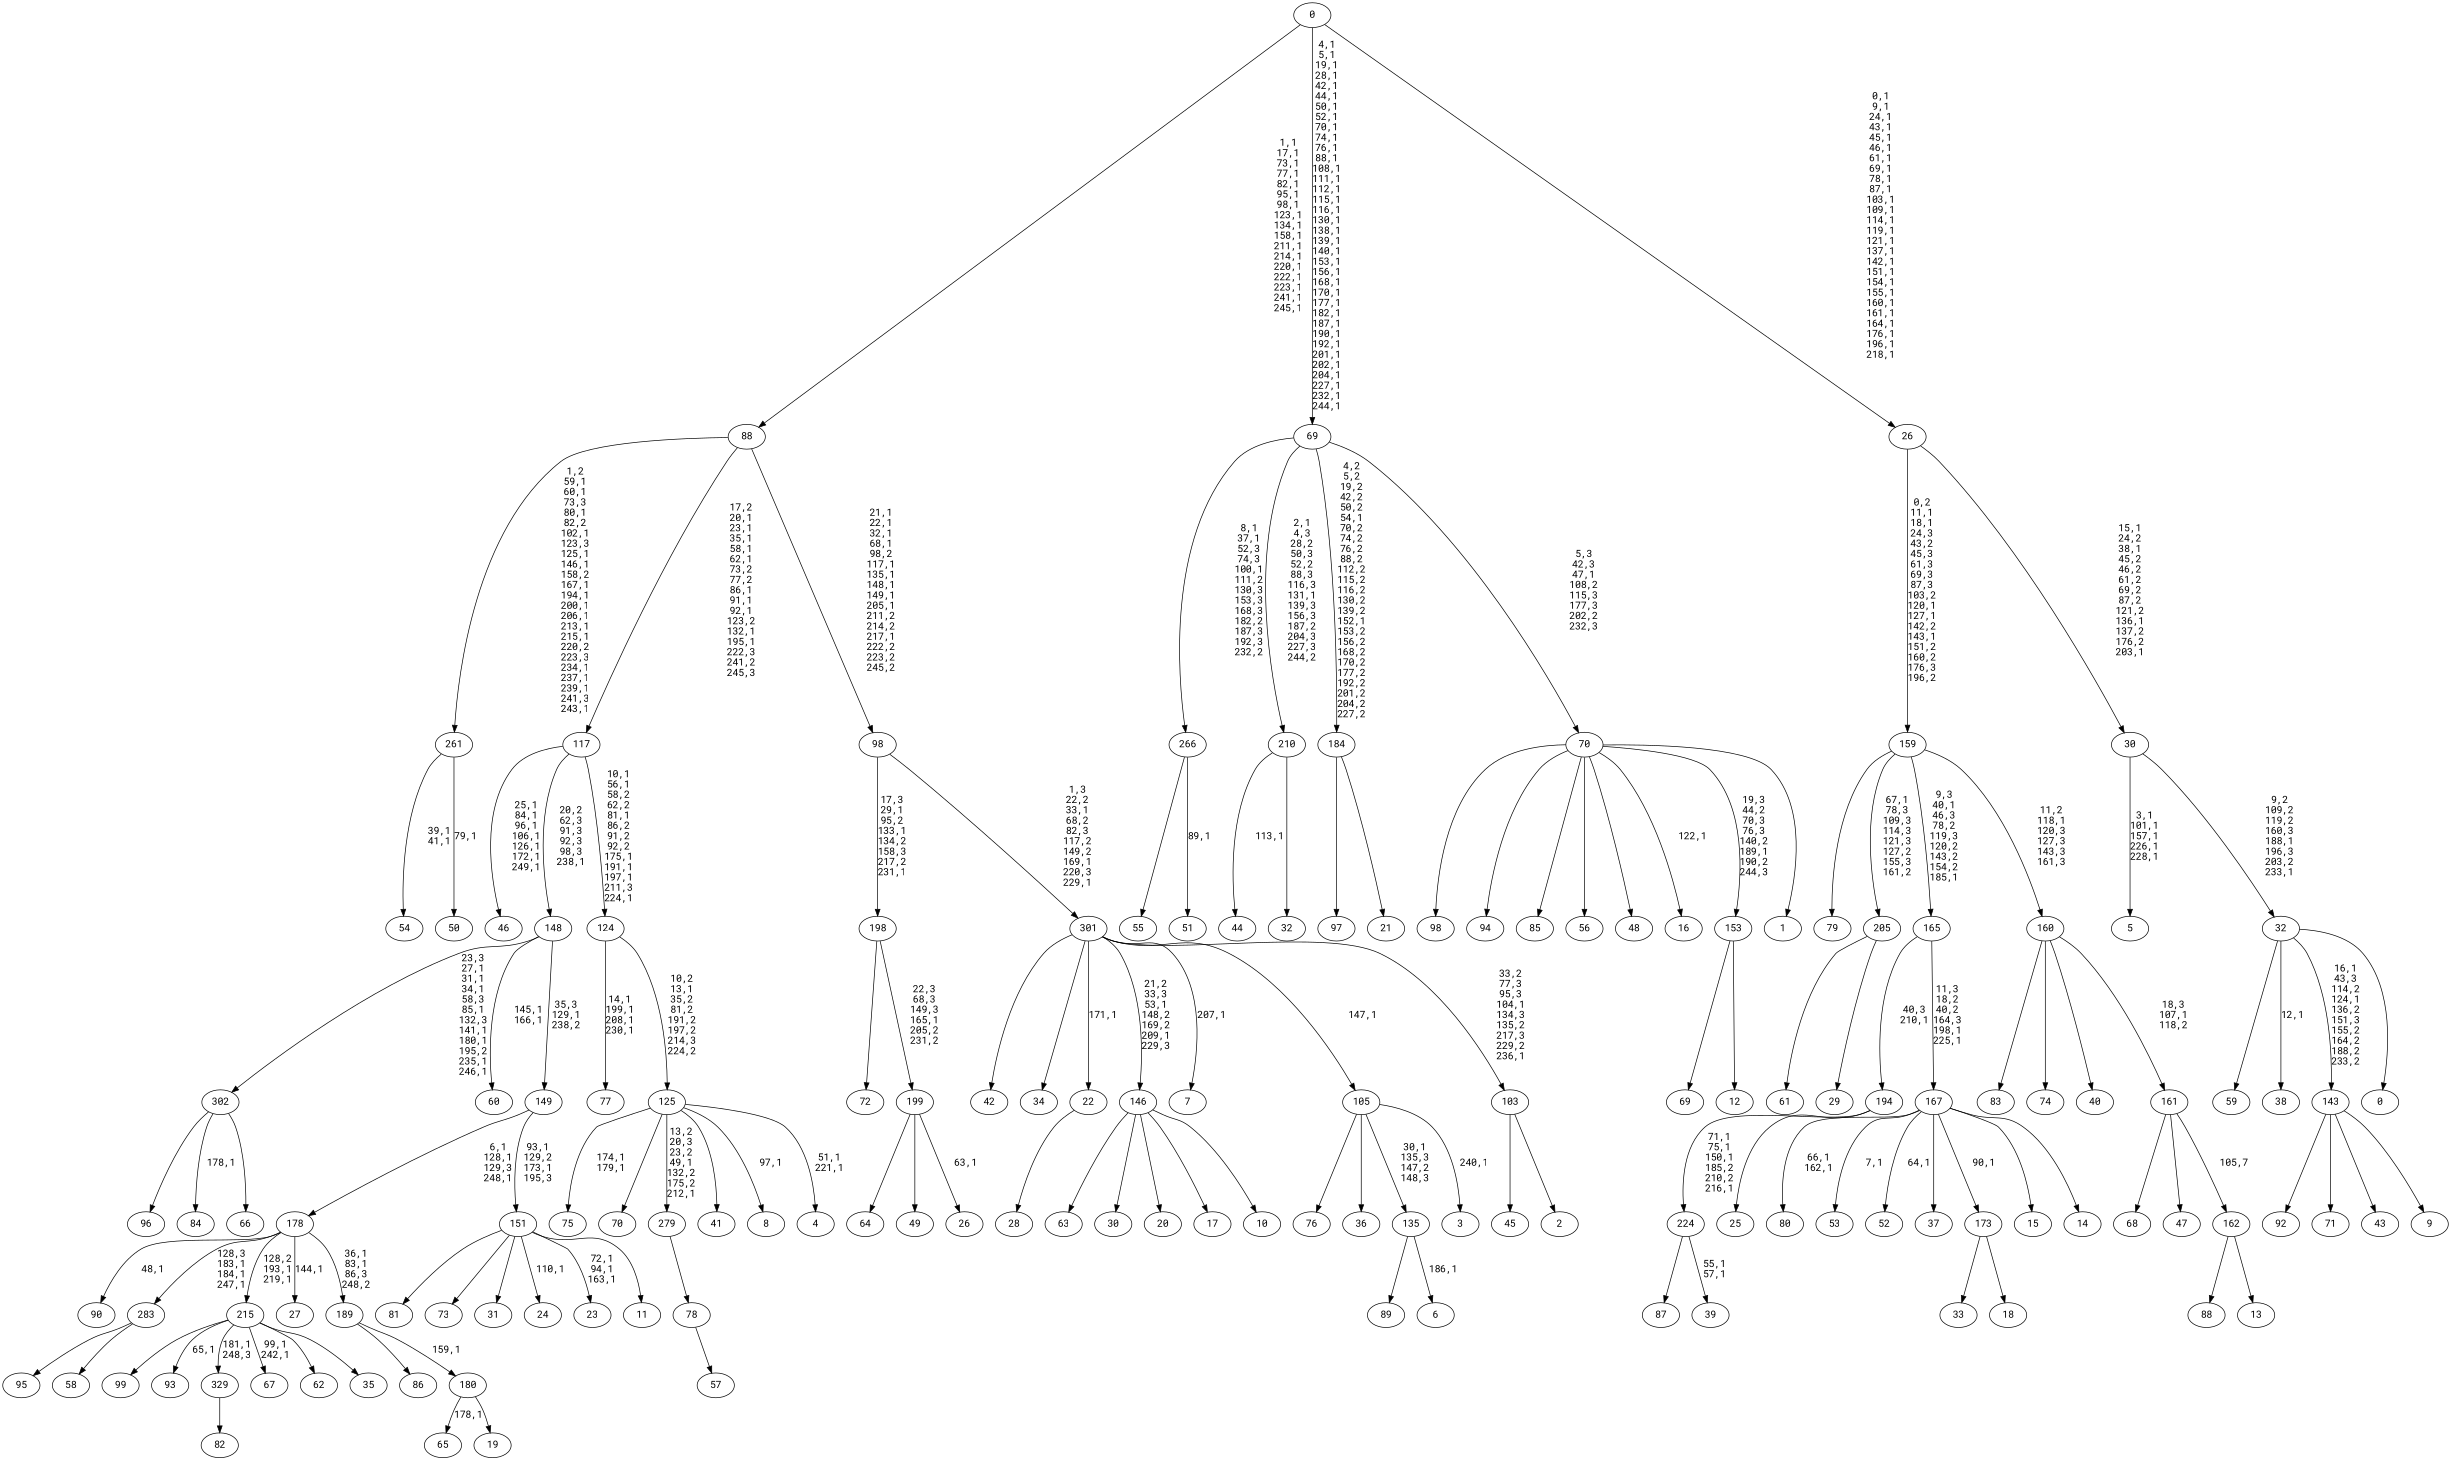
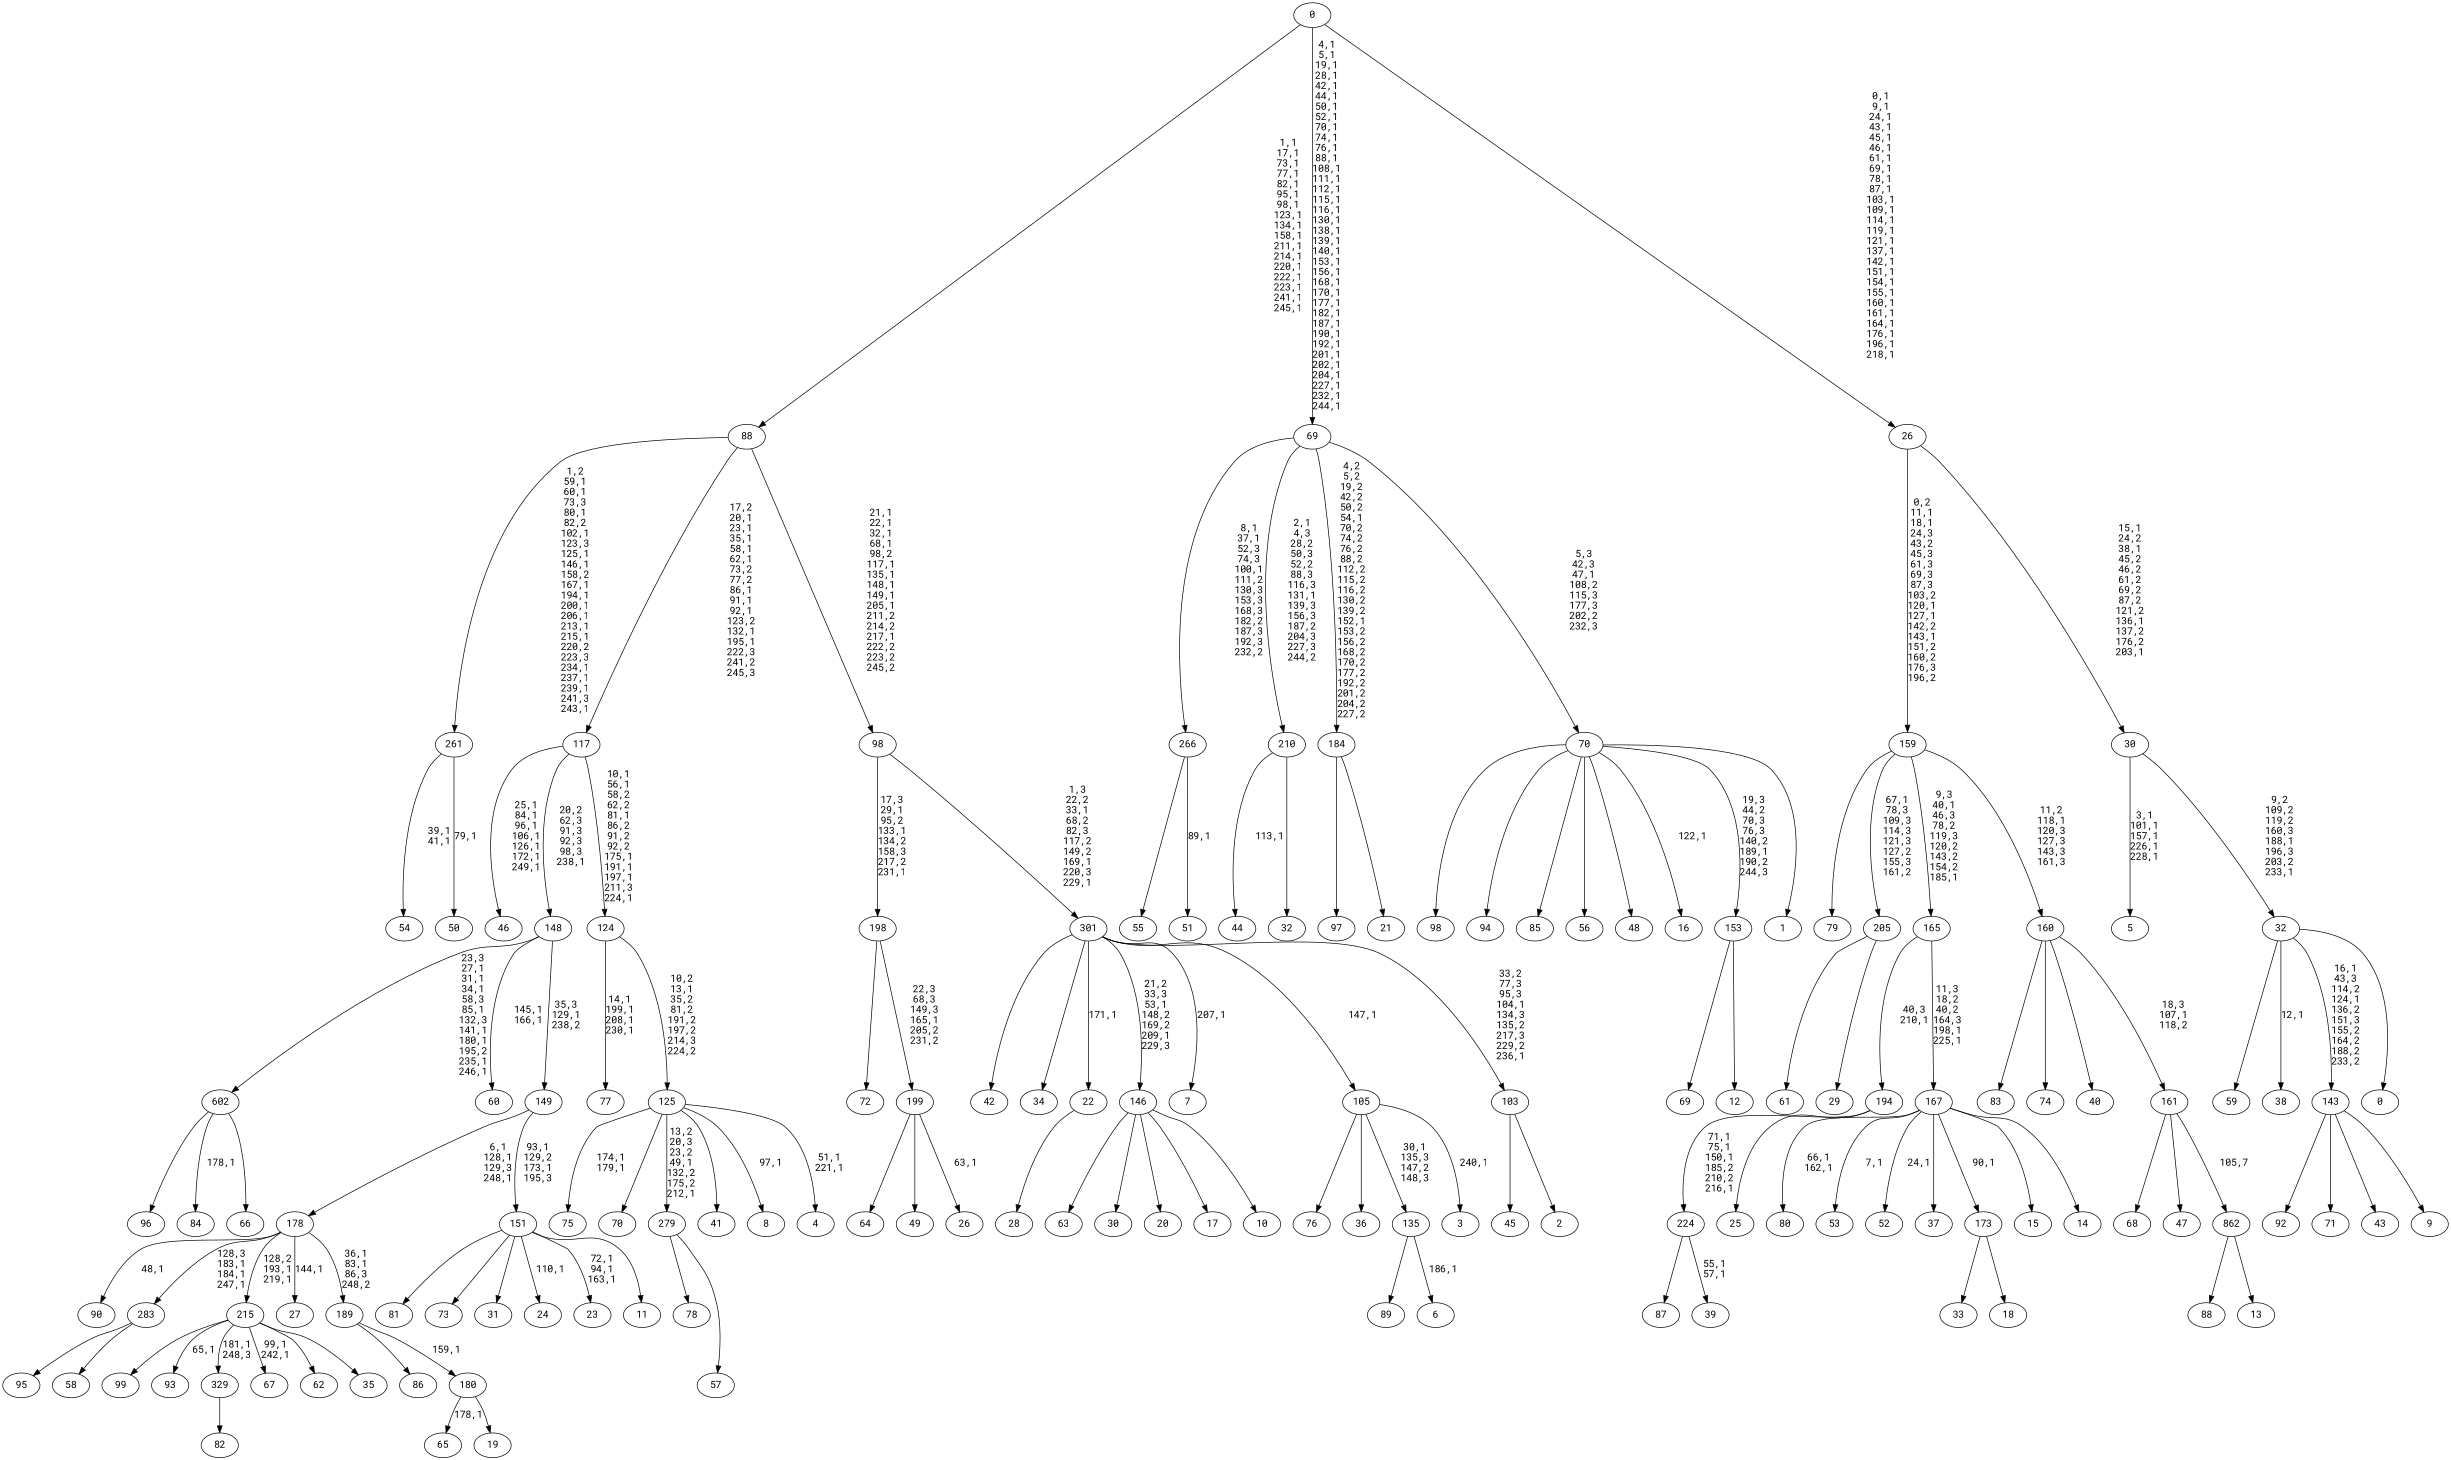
(220, 1102) -> (220, 1102)
(1919, 1163) -> (1919, 1163)
(2231, 1224) -> (2231, 1224)
(703, 1347) -> (714, 1295)
